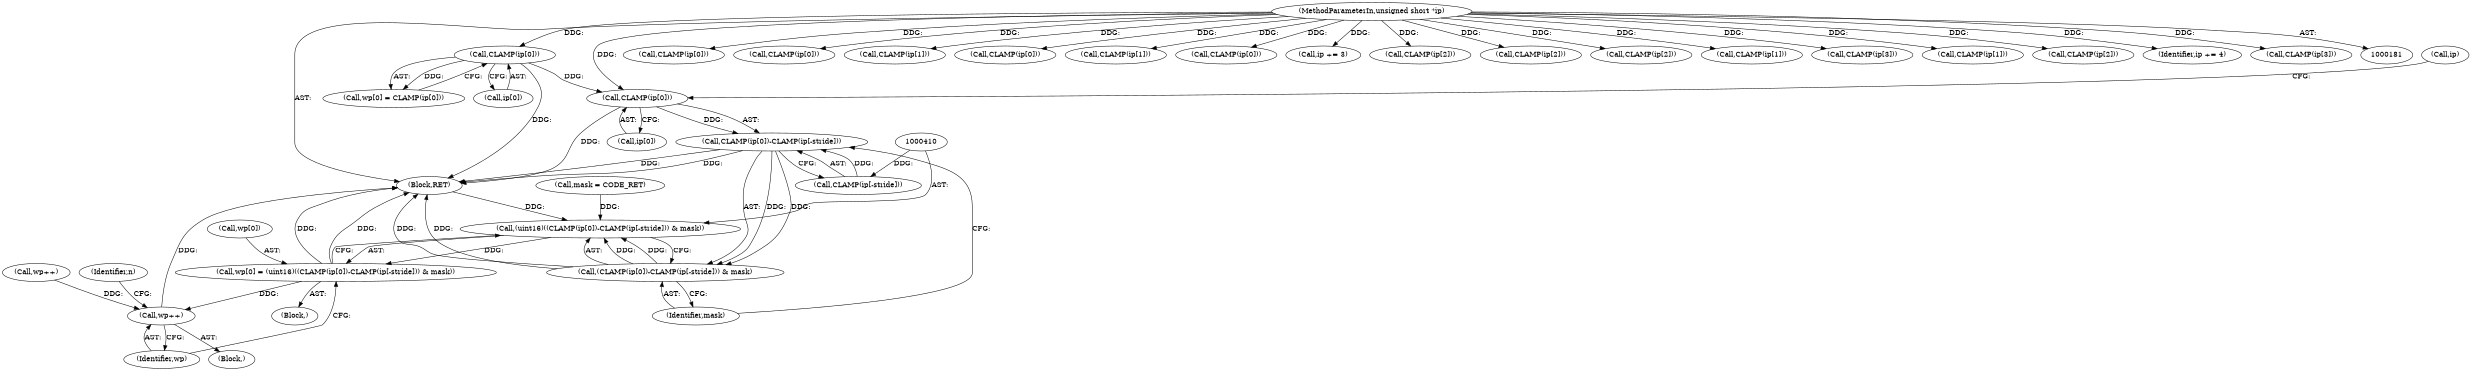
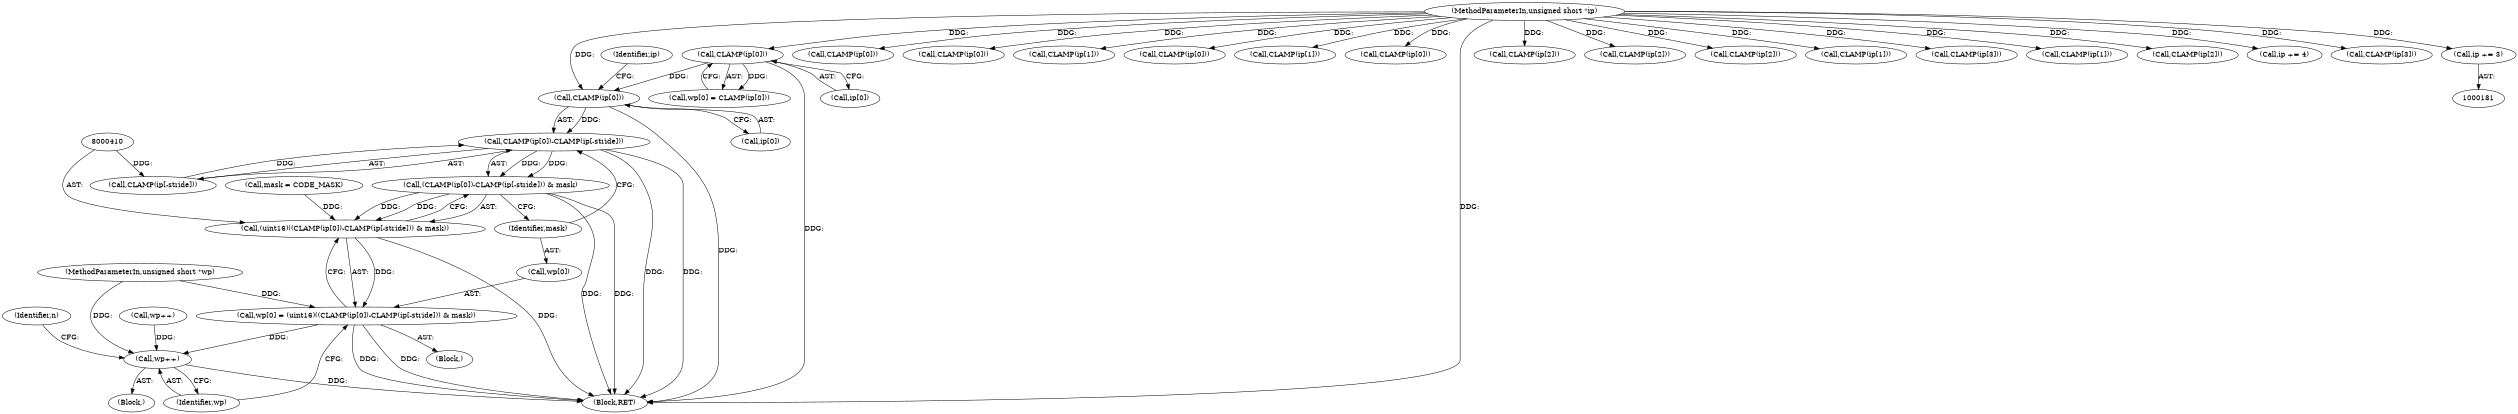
(2029, 23) -> (2479, 74)
(2192, 55) -> (2285, 55)
(2445, 55) -> (637, 55)
(304, 98) -> (1471, 207)
(921, 142) -> (108, 142)
(809, 164) -> (379, 164)
(600, 186) -> (294, 186)
(507, 205) -> (502, 293)
none -> (140, 272)
(665, 299) -> (543, 248)
